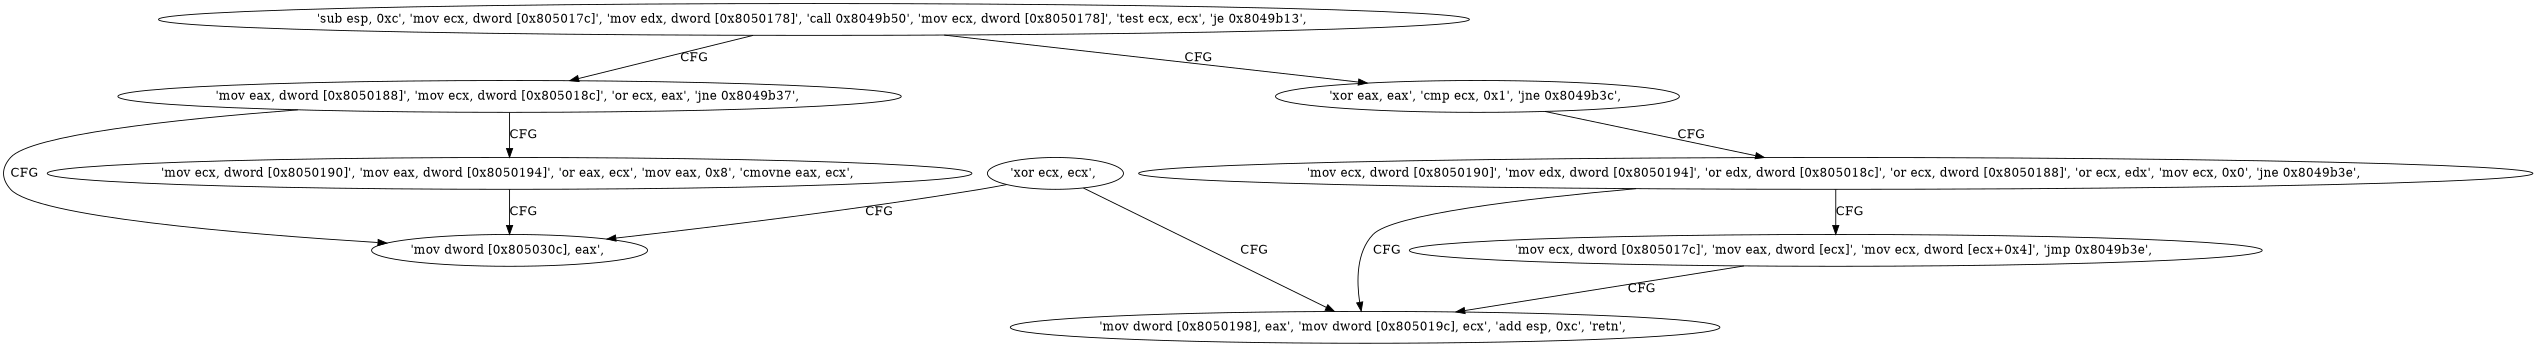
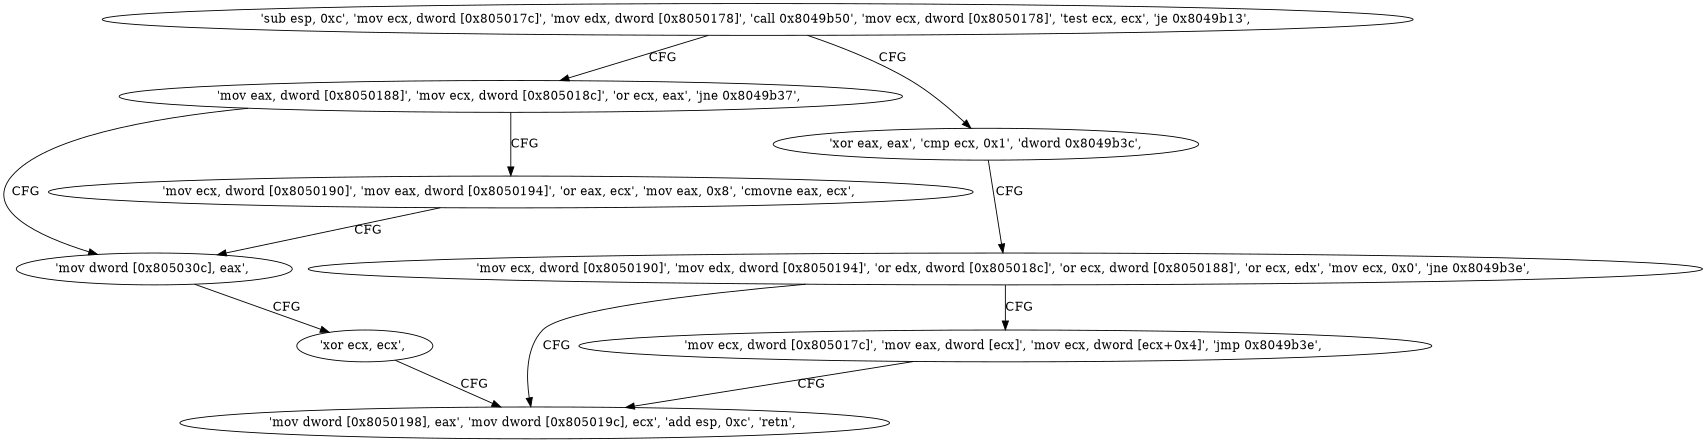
(1477, 96) -> (986, 144)
(812, 214) -> (258, 307)
